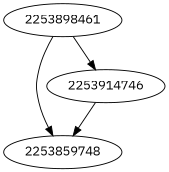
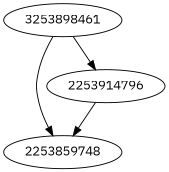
(63, 20) -> (63, 20)
(106, 86) -> (106, 86)
